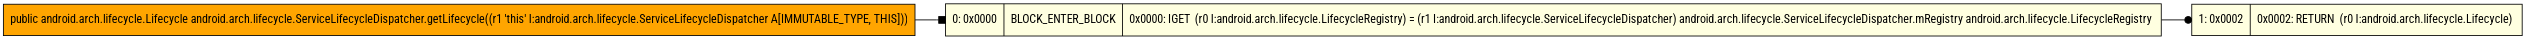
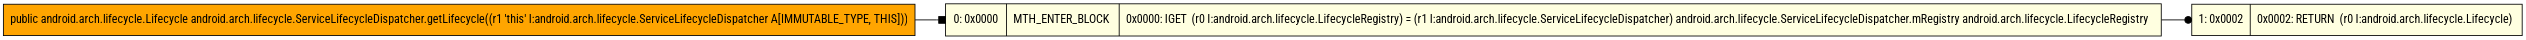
(1063, 19) -> (1062, 19)
